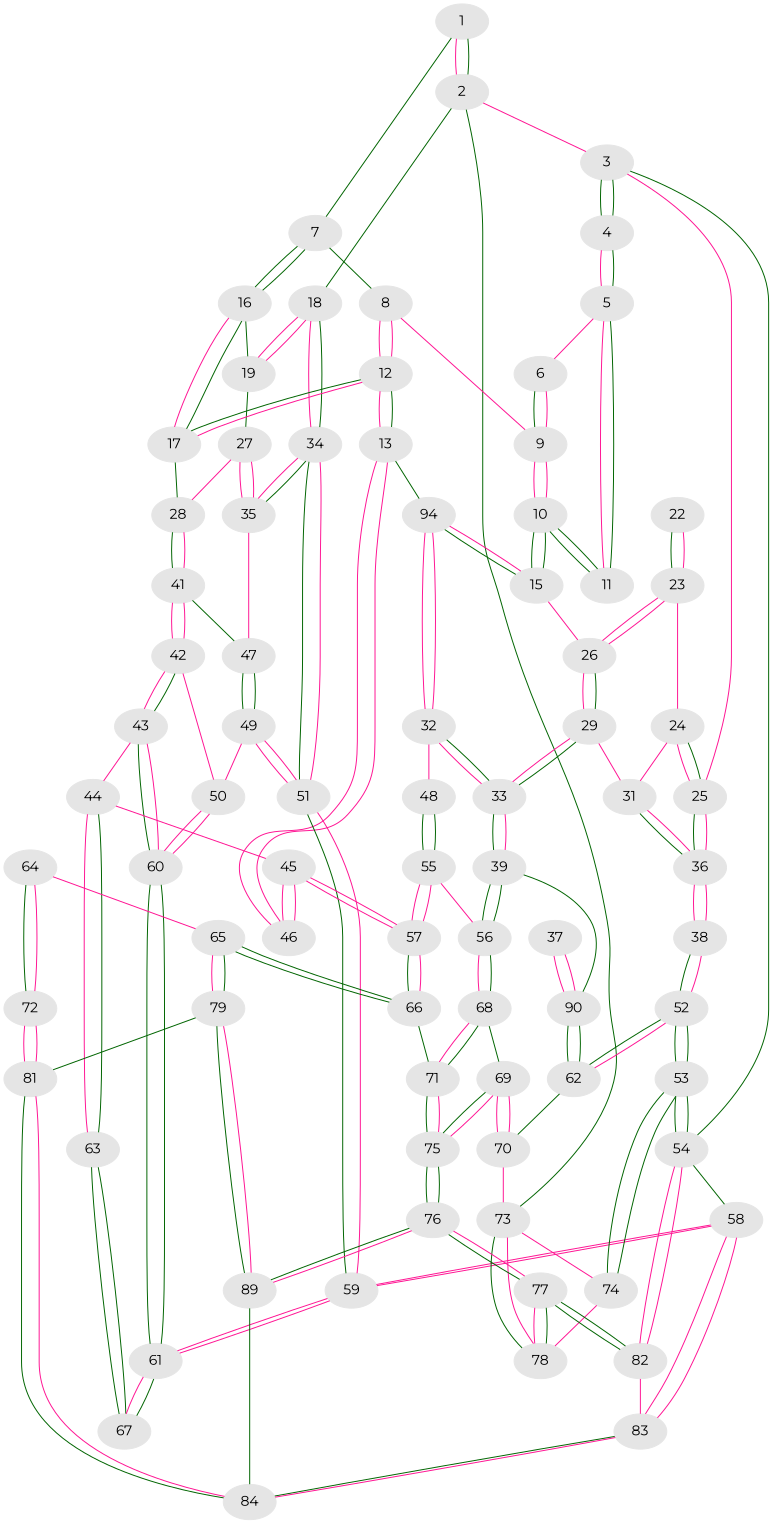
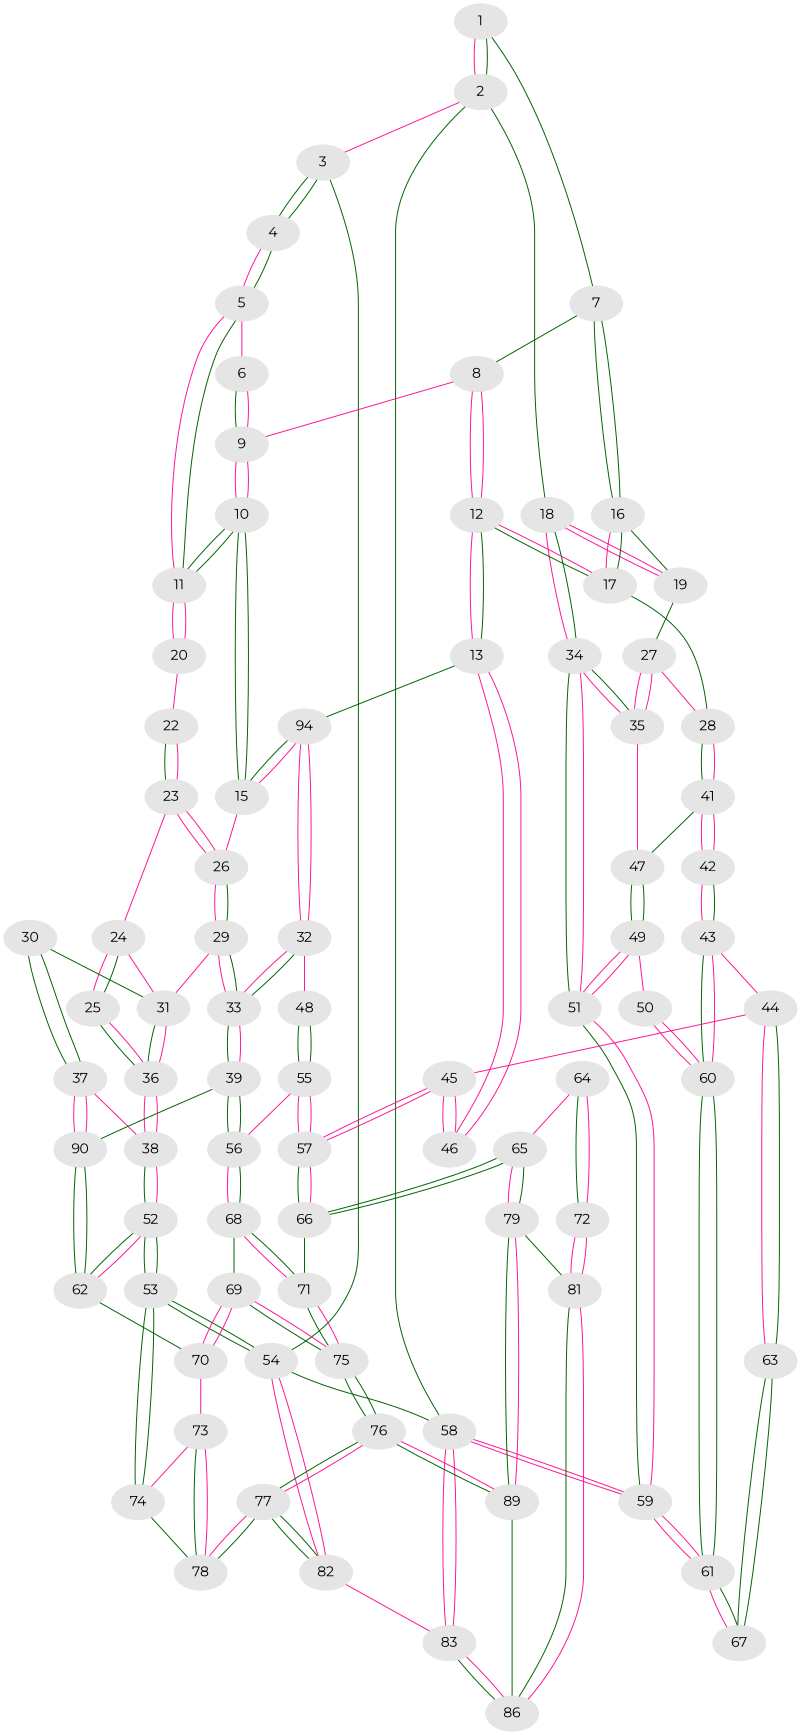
(731, 456) -> none
none -> (179, 656)
(526, 678) -> (396, 755)
(198, 727) -> none
none -> (30, 938)
none -> (115, 1114)
(574, 1328) -> (169, 1537)
(250, 1502) -> (512, 1714)
